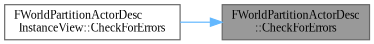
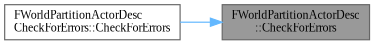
(92, 22) -> (92, 22)
